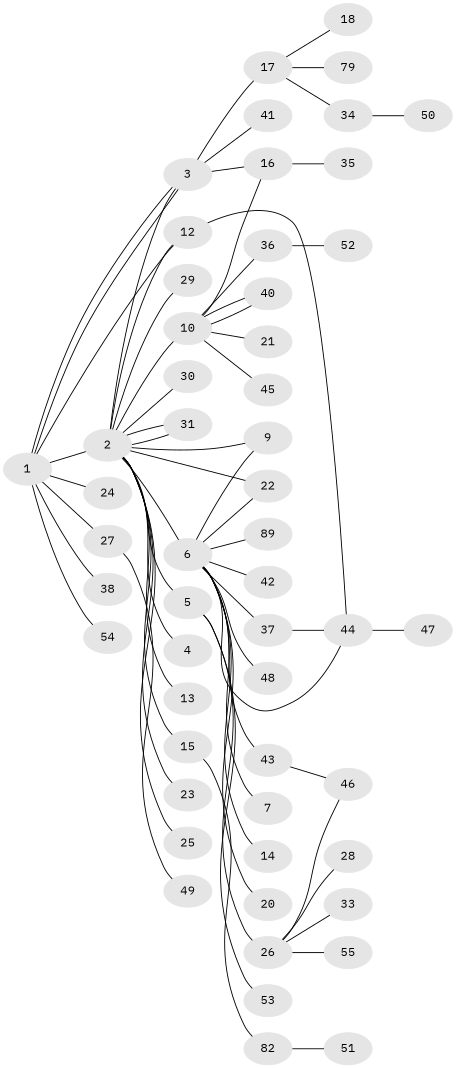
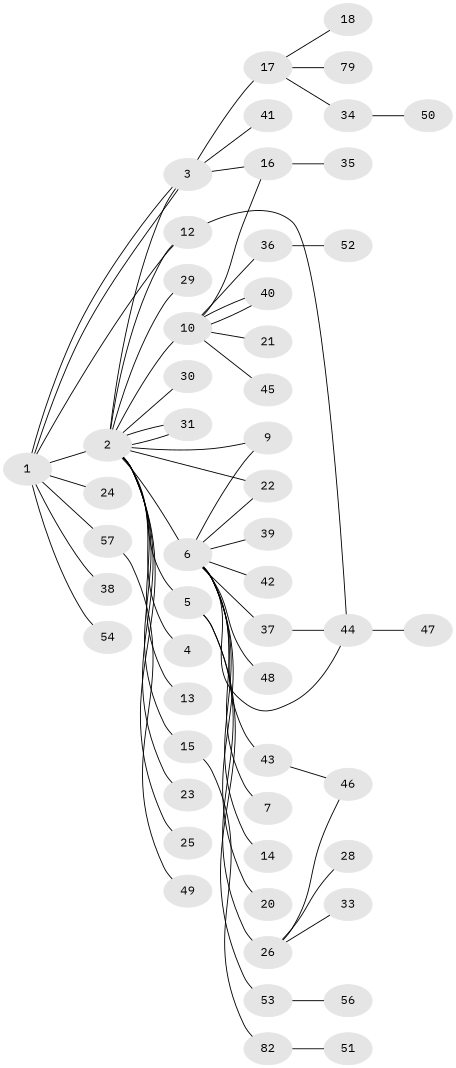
(268, 534) -> (268, 534)
(108, 541) -> (108, 541)
(348, 953) -> none
none -> (348, 1001)
